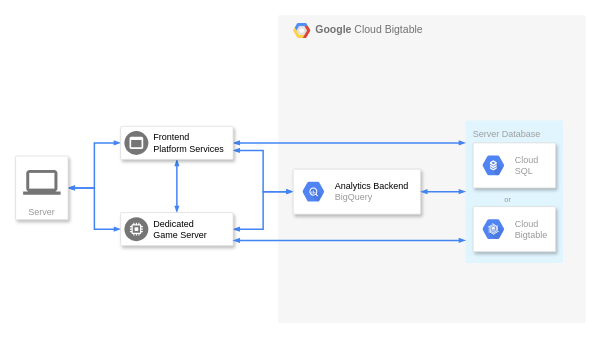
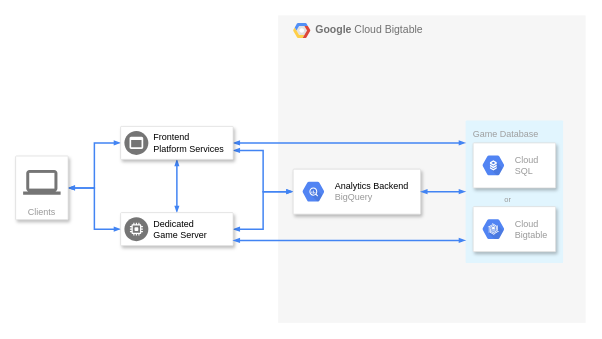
(510, 134) -> (504, 134)
(42, 211) -> (42, 211)
